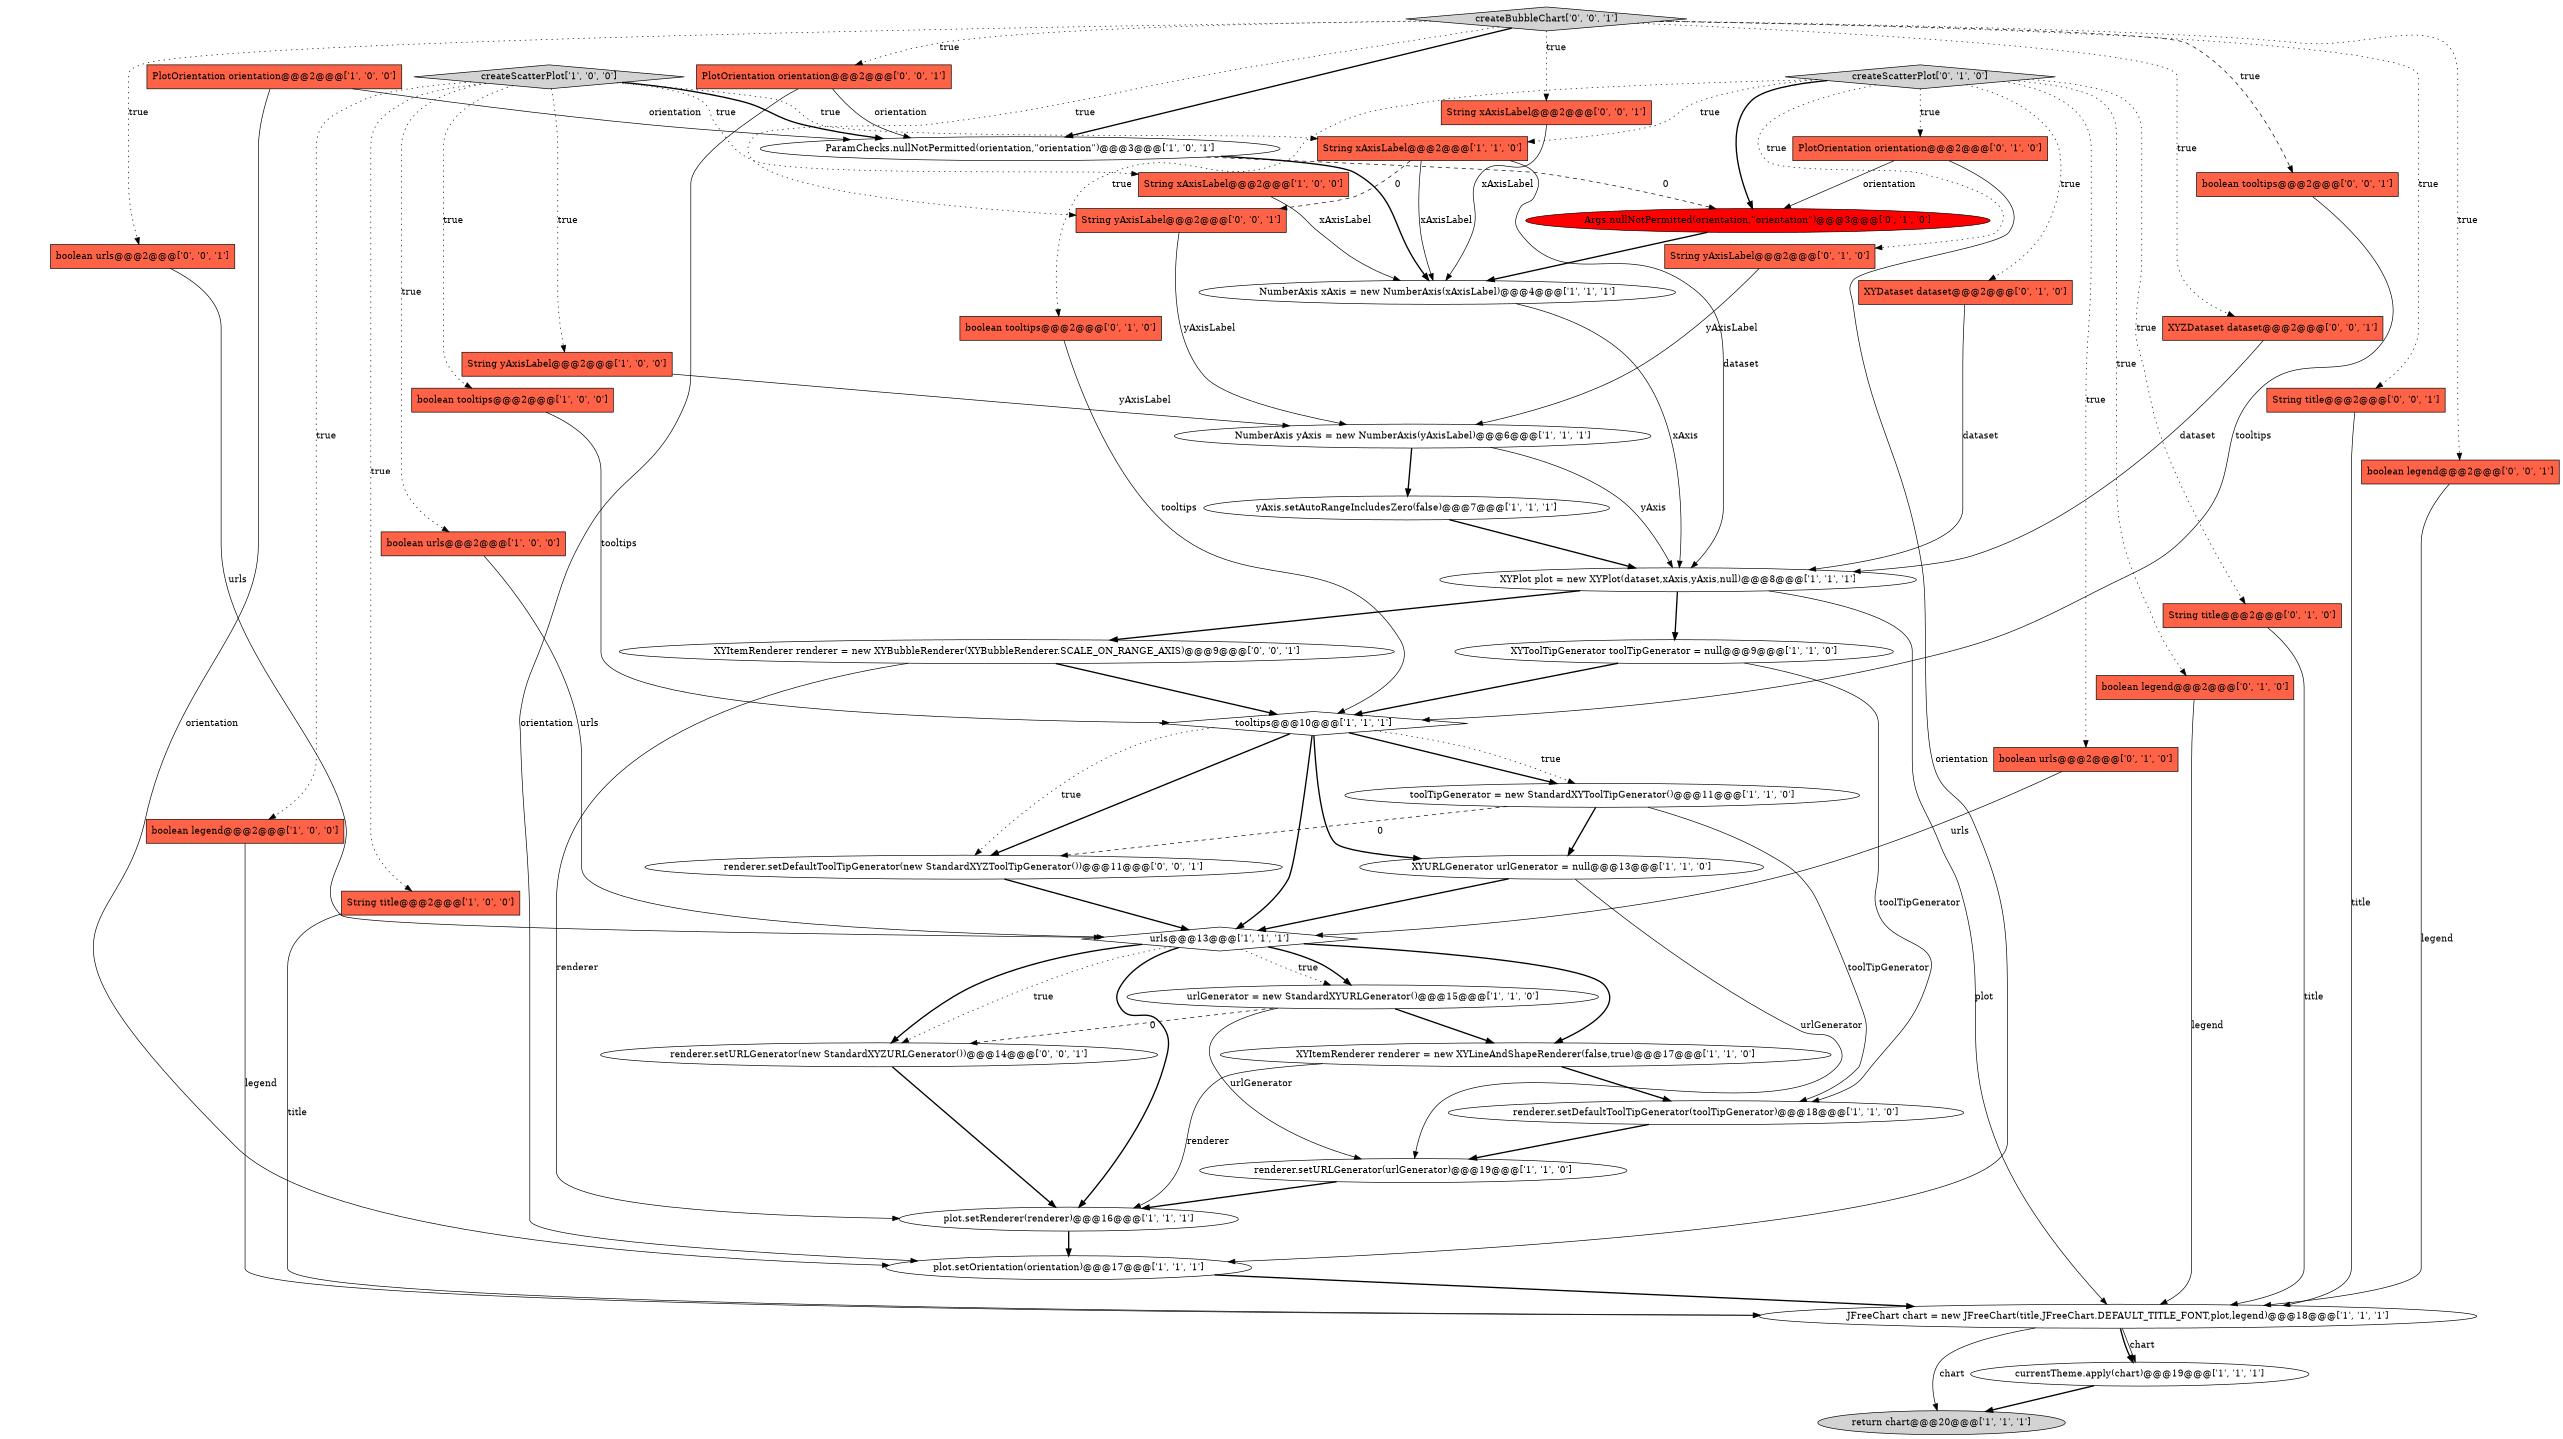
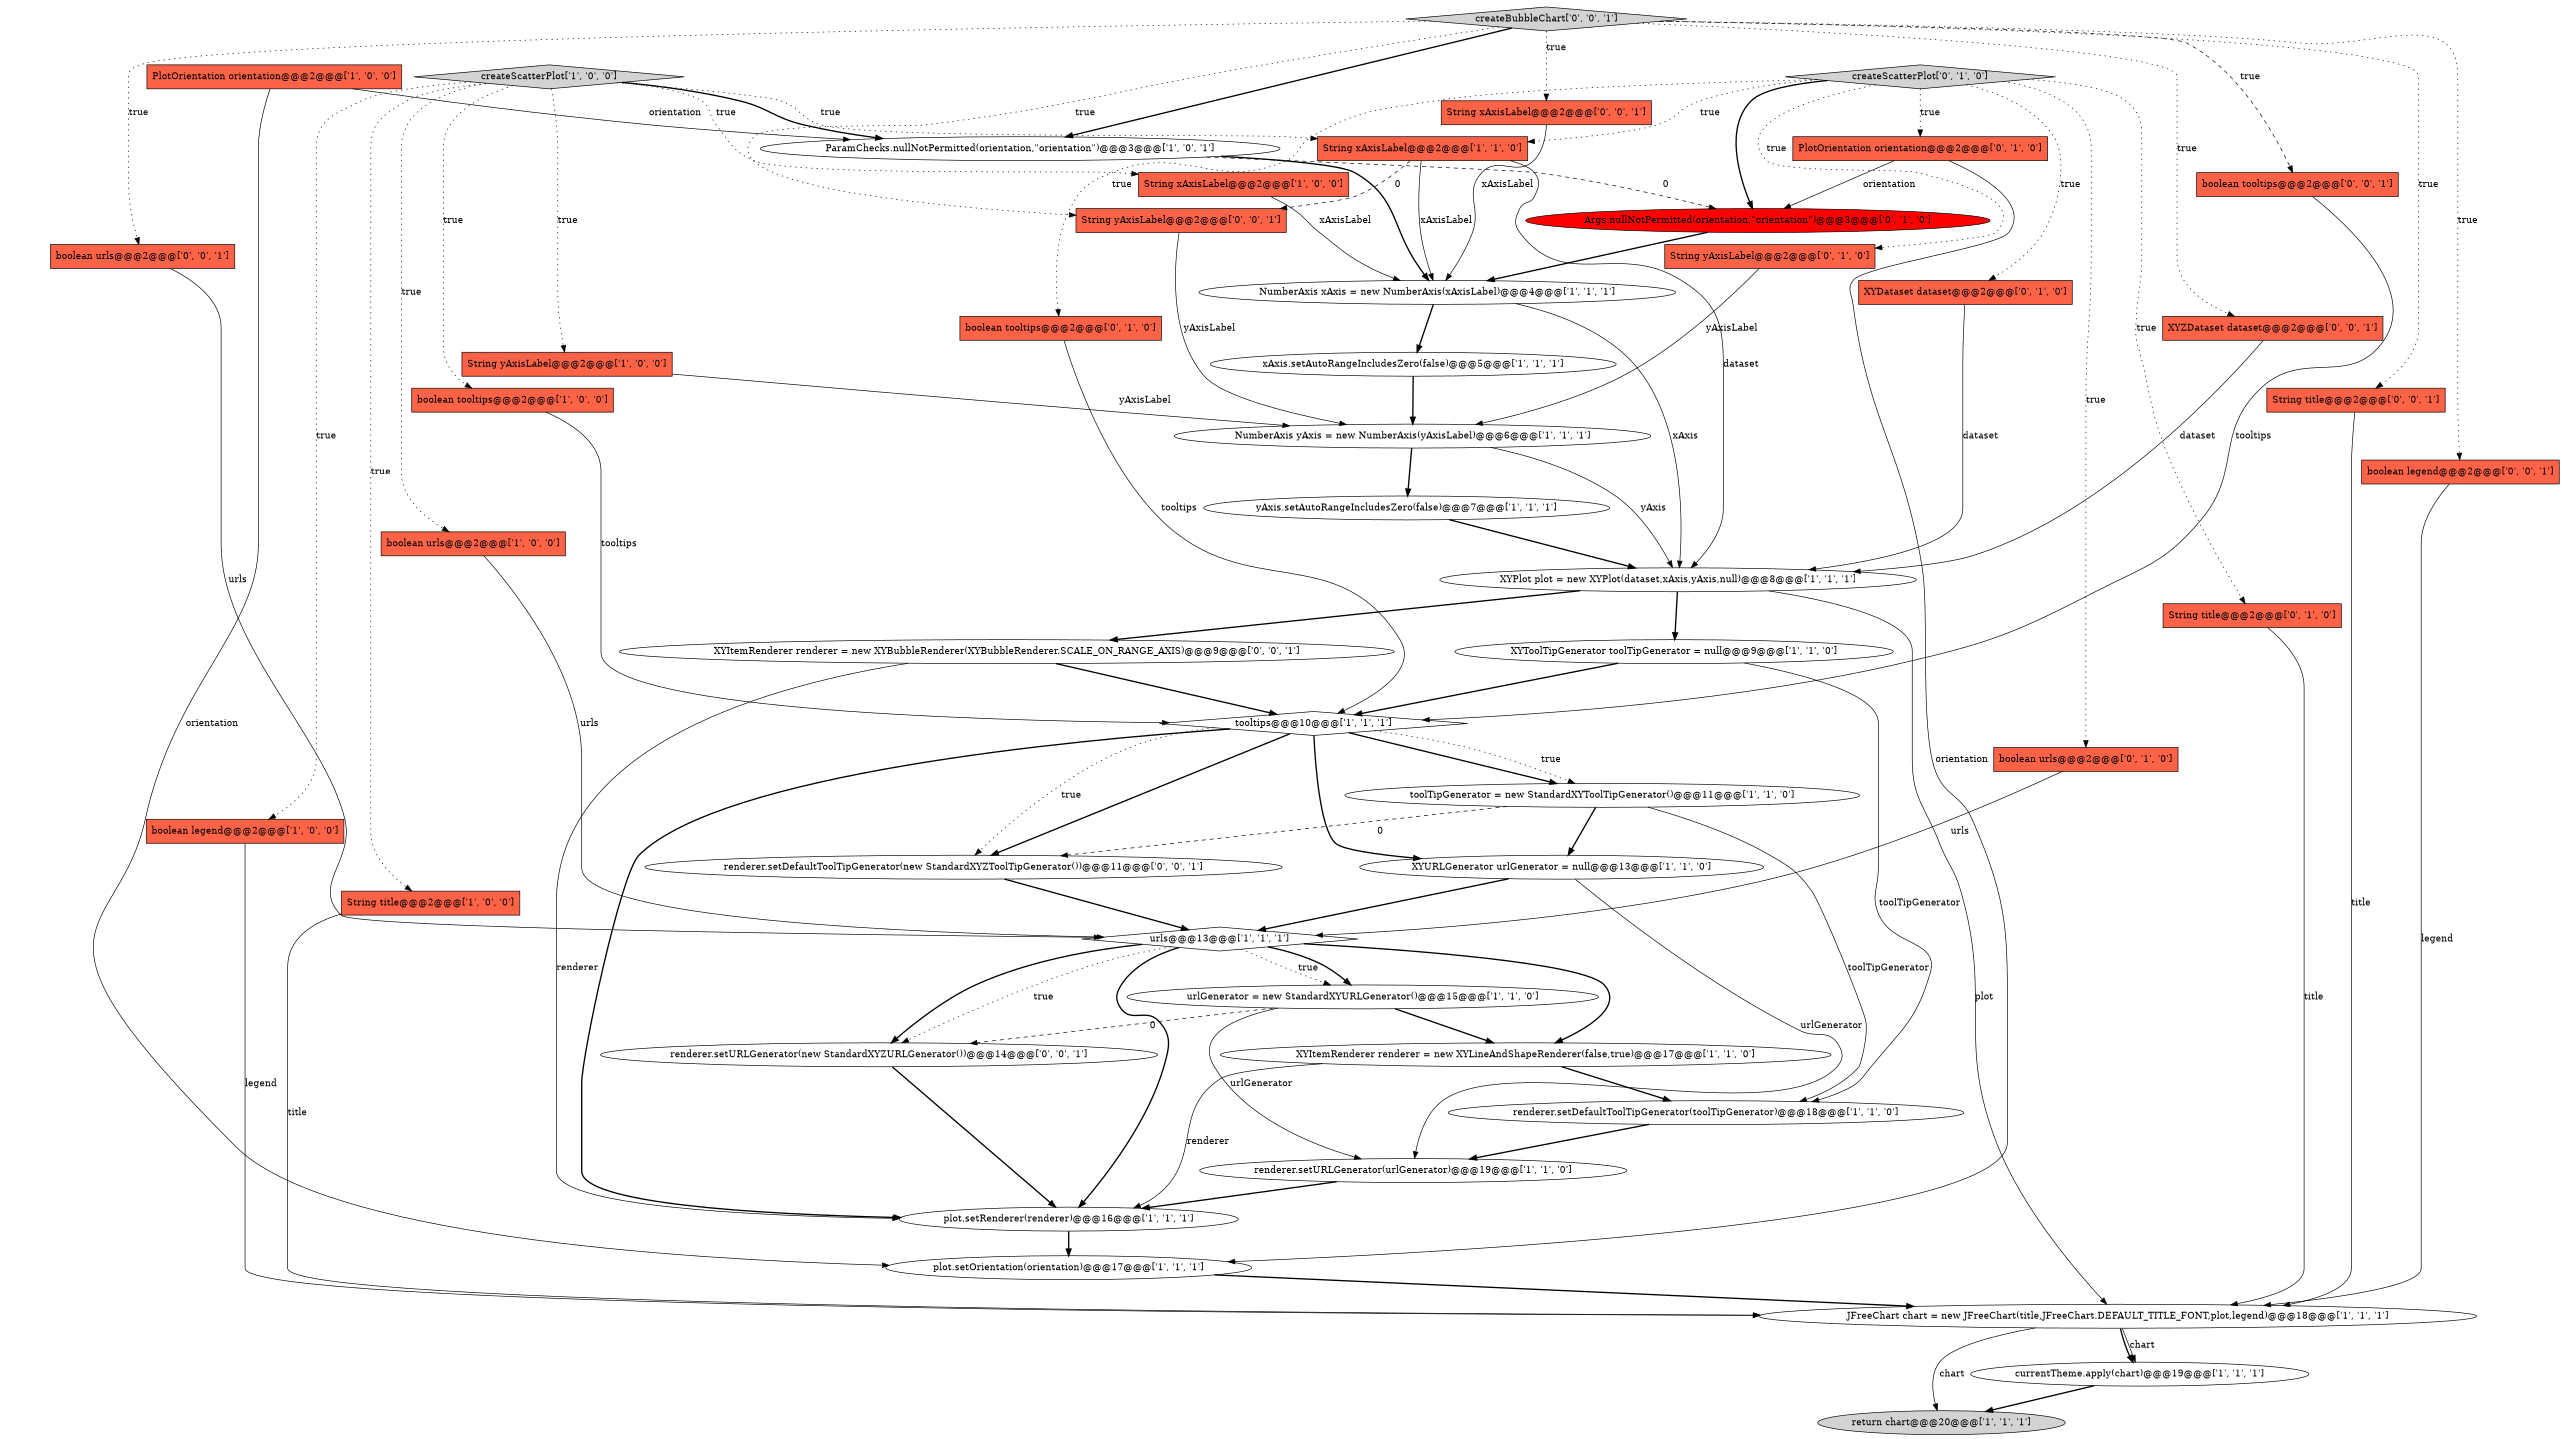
(824, 77) -> none
none -> (1413, 364)
(2195, 688) -> none
(1297, 840) -> (631, 870)
